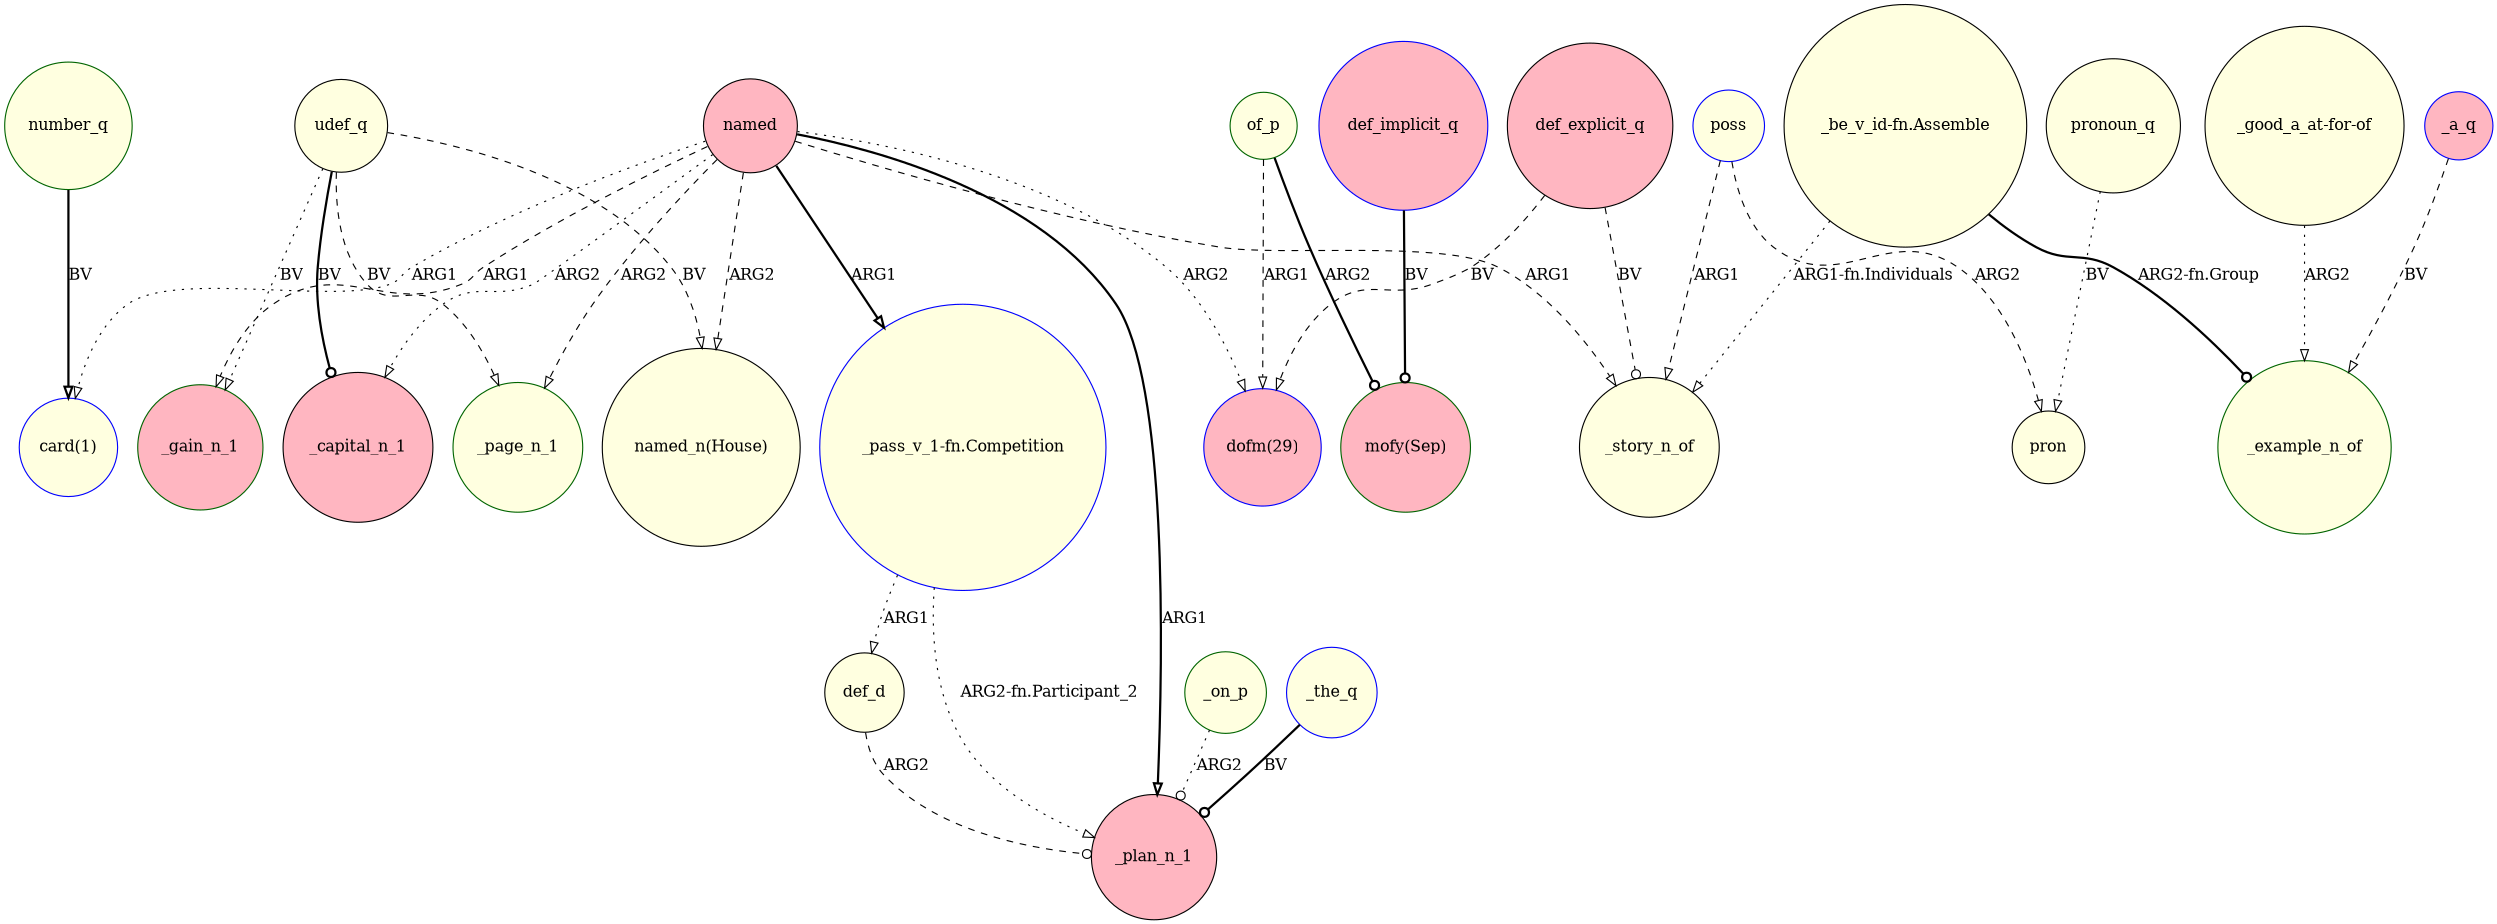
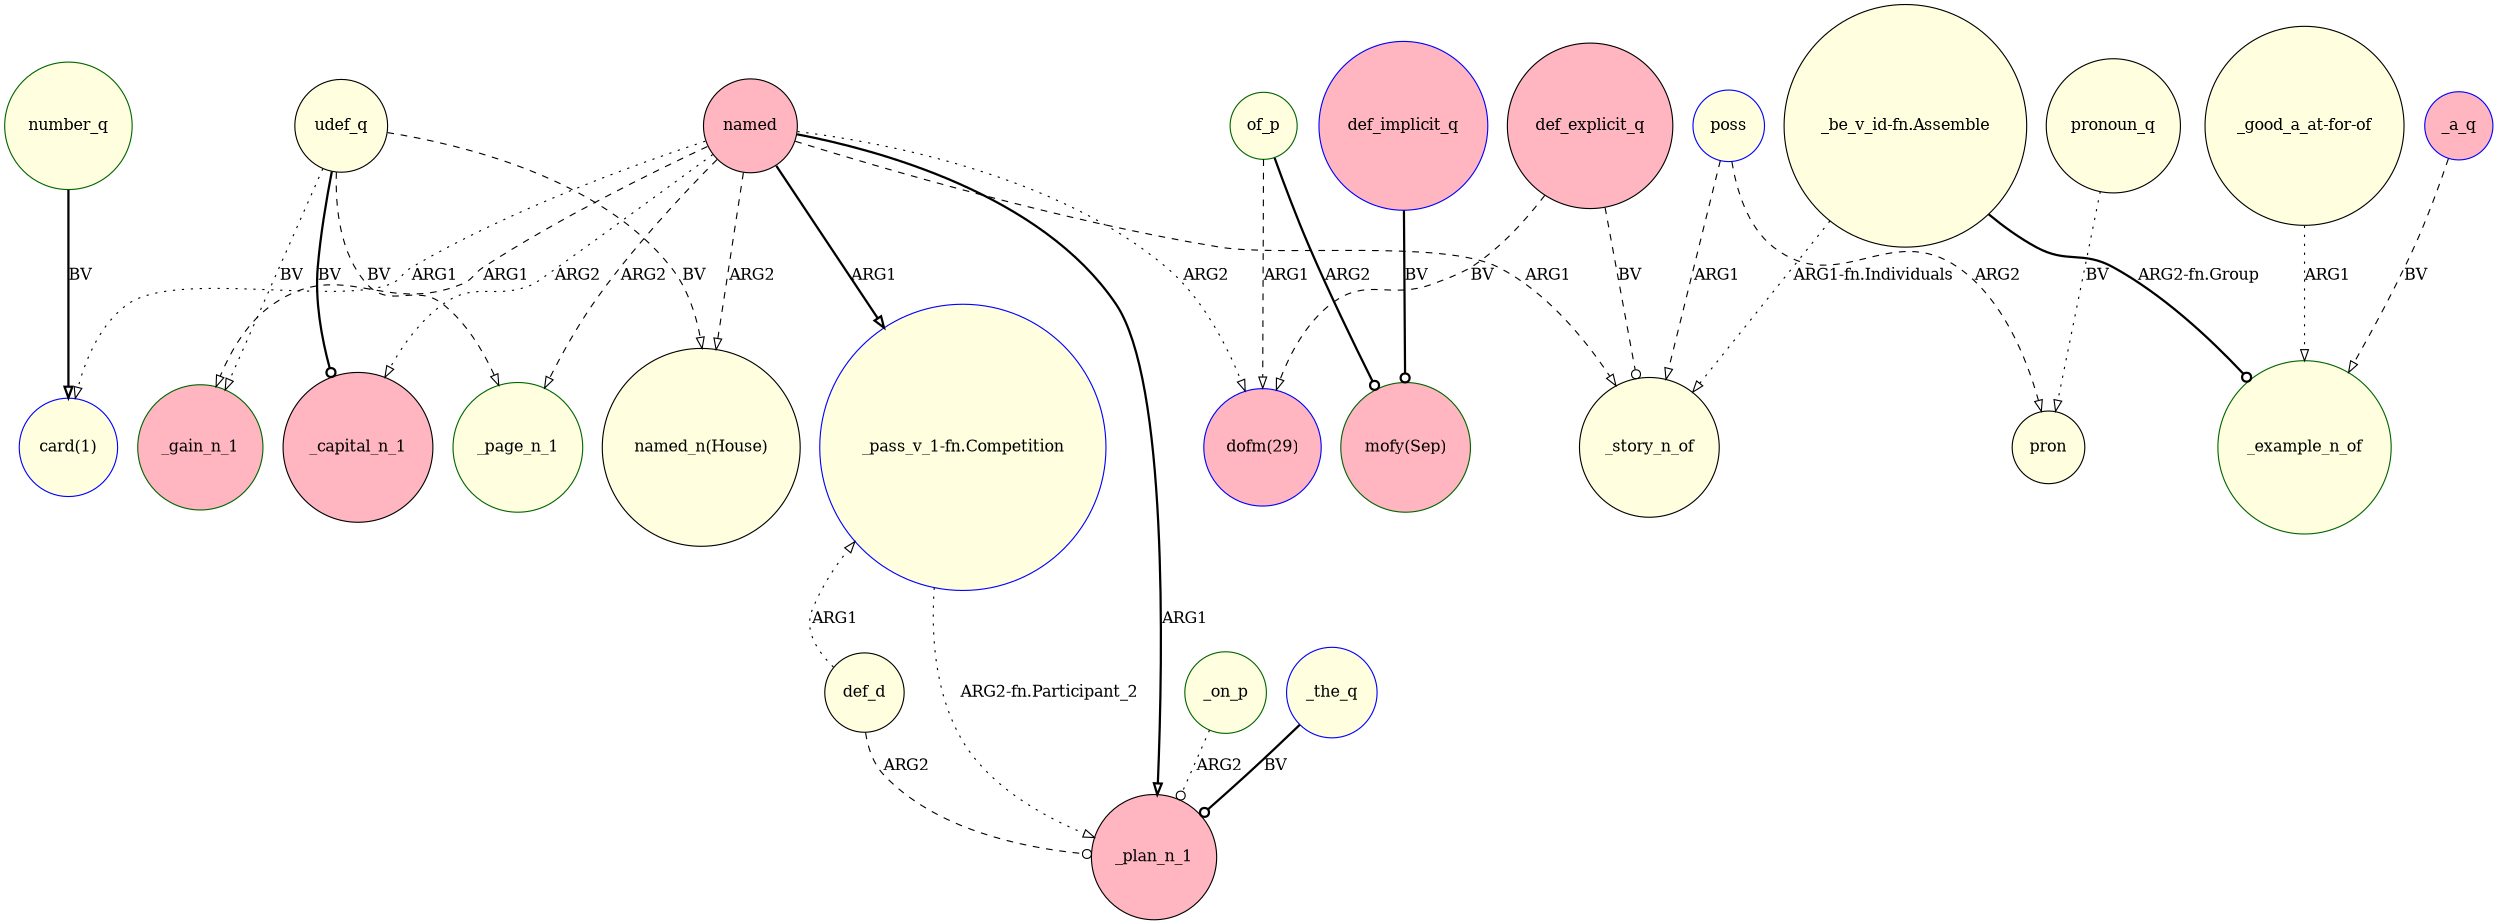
(2327, 276) -> (2327, 276)
(884, 608) -> (813, 608)
